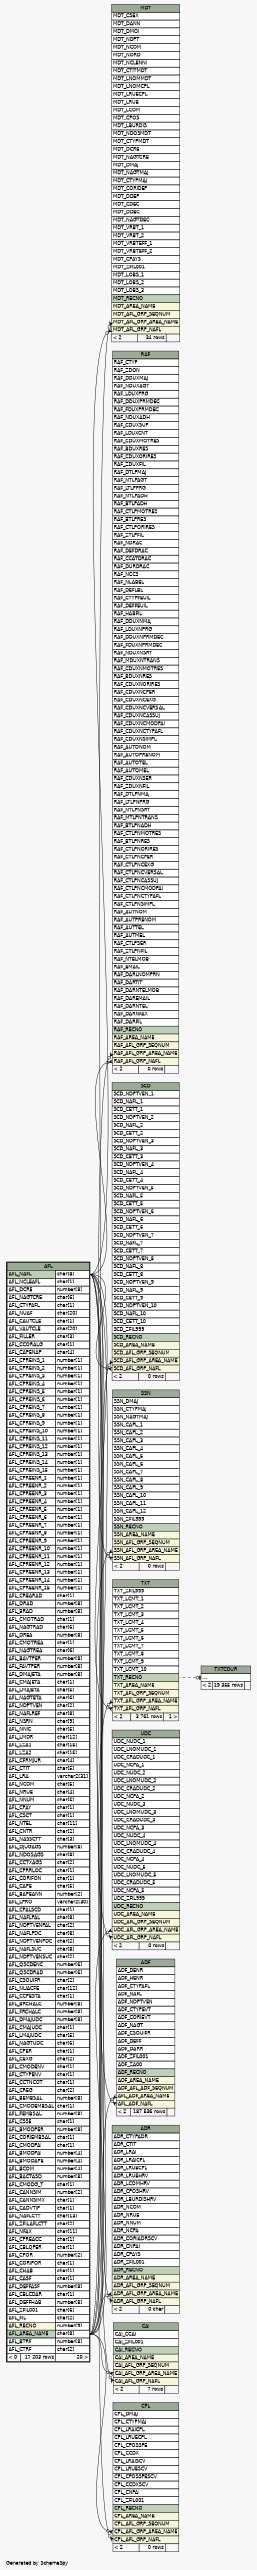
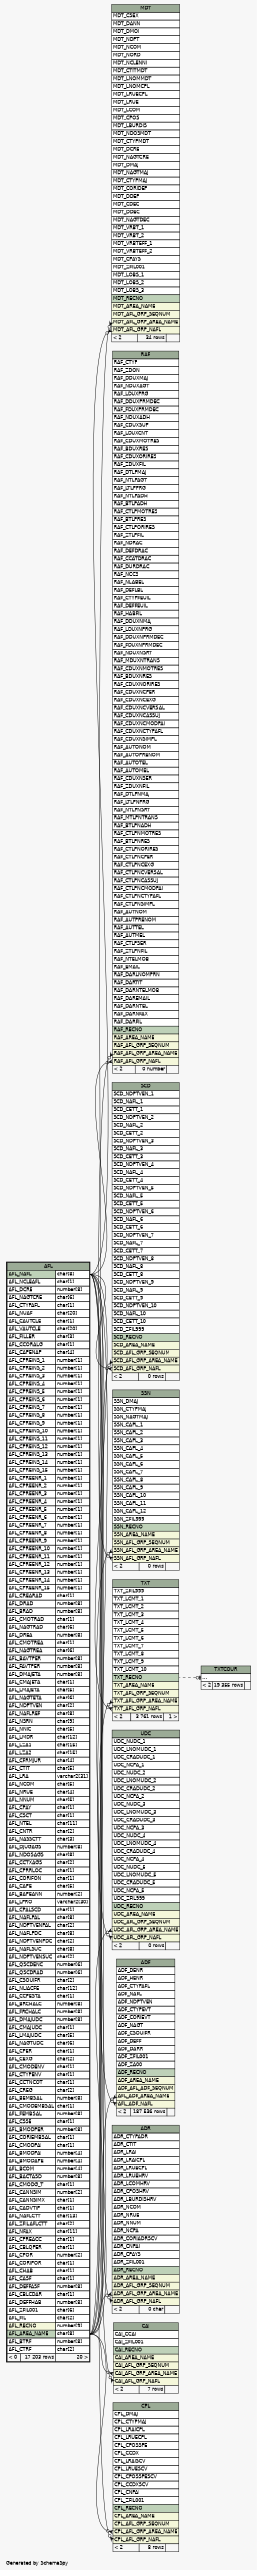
(155, 1069) -> (154, 1069)
(156, 2548) -> (156, 2548)
